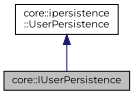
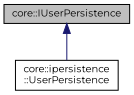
(67, 58) -> (67, 47)
